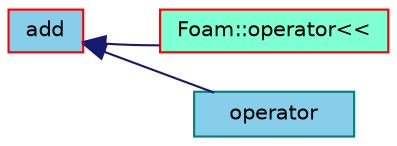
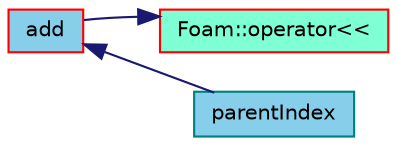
(133, 45) -> (111, 18)
(274, 114) -> (274, 114)
